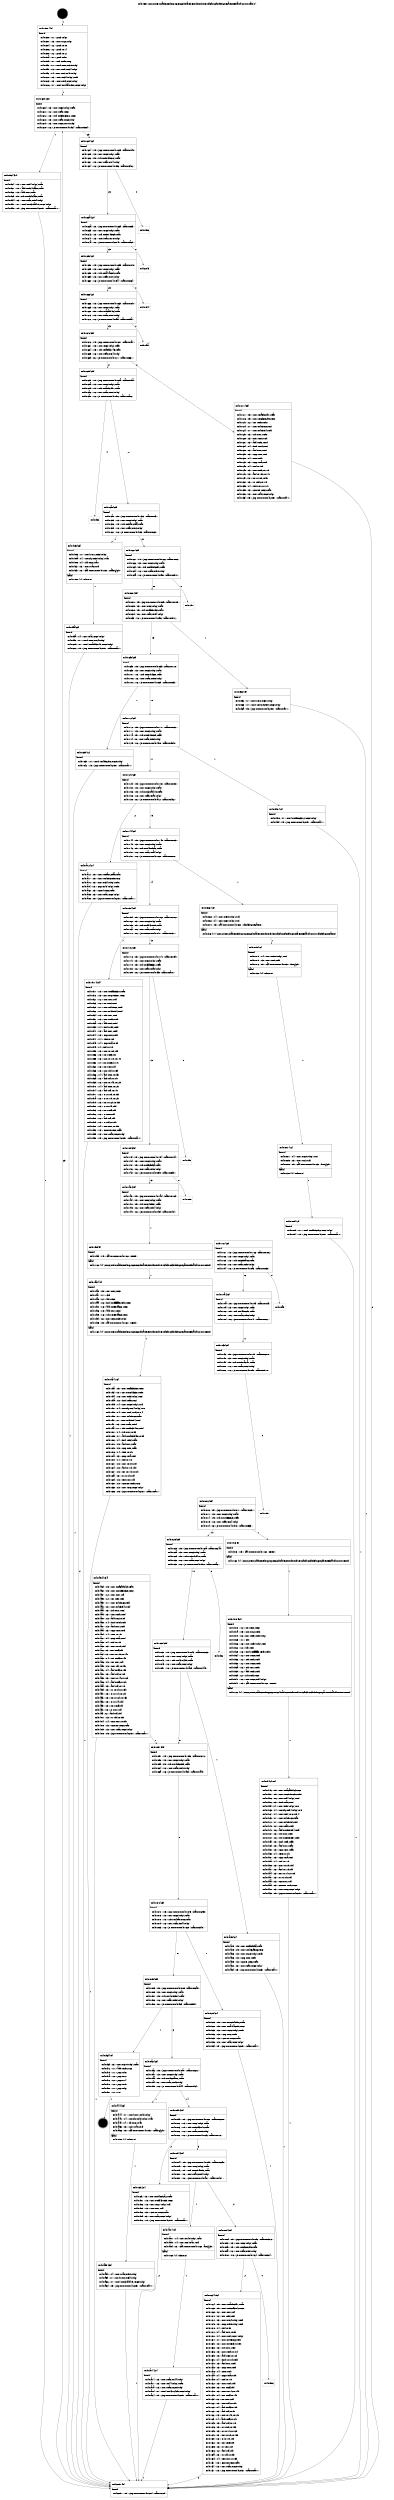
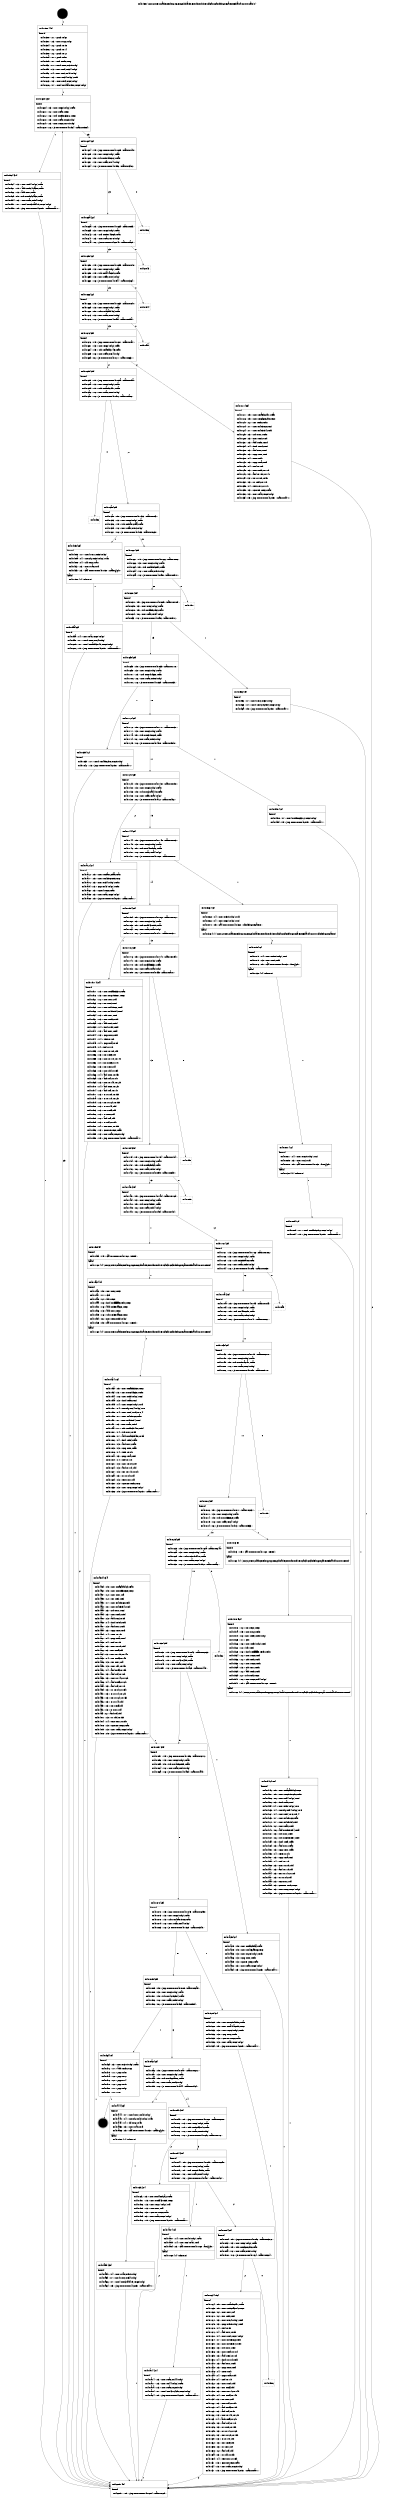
none -> (196, 1228)
none -> (235, 1435)
